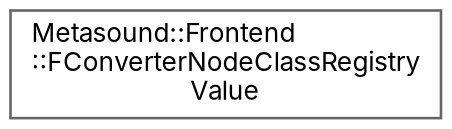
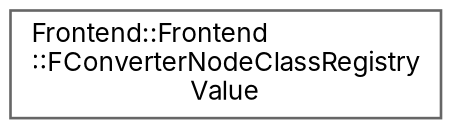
(226, 64) -> (226, 64)
